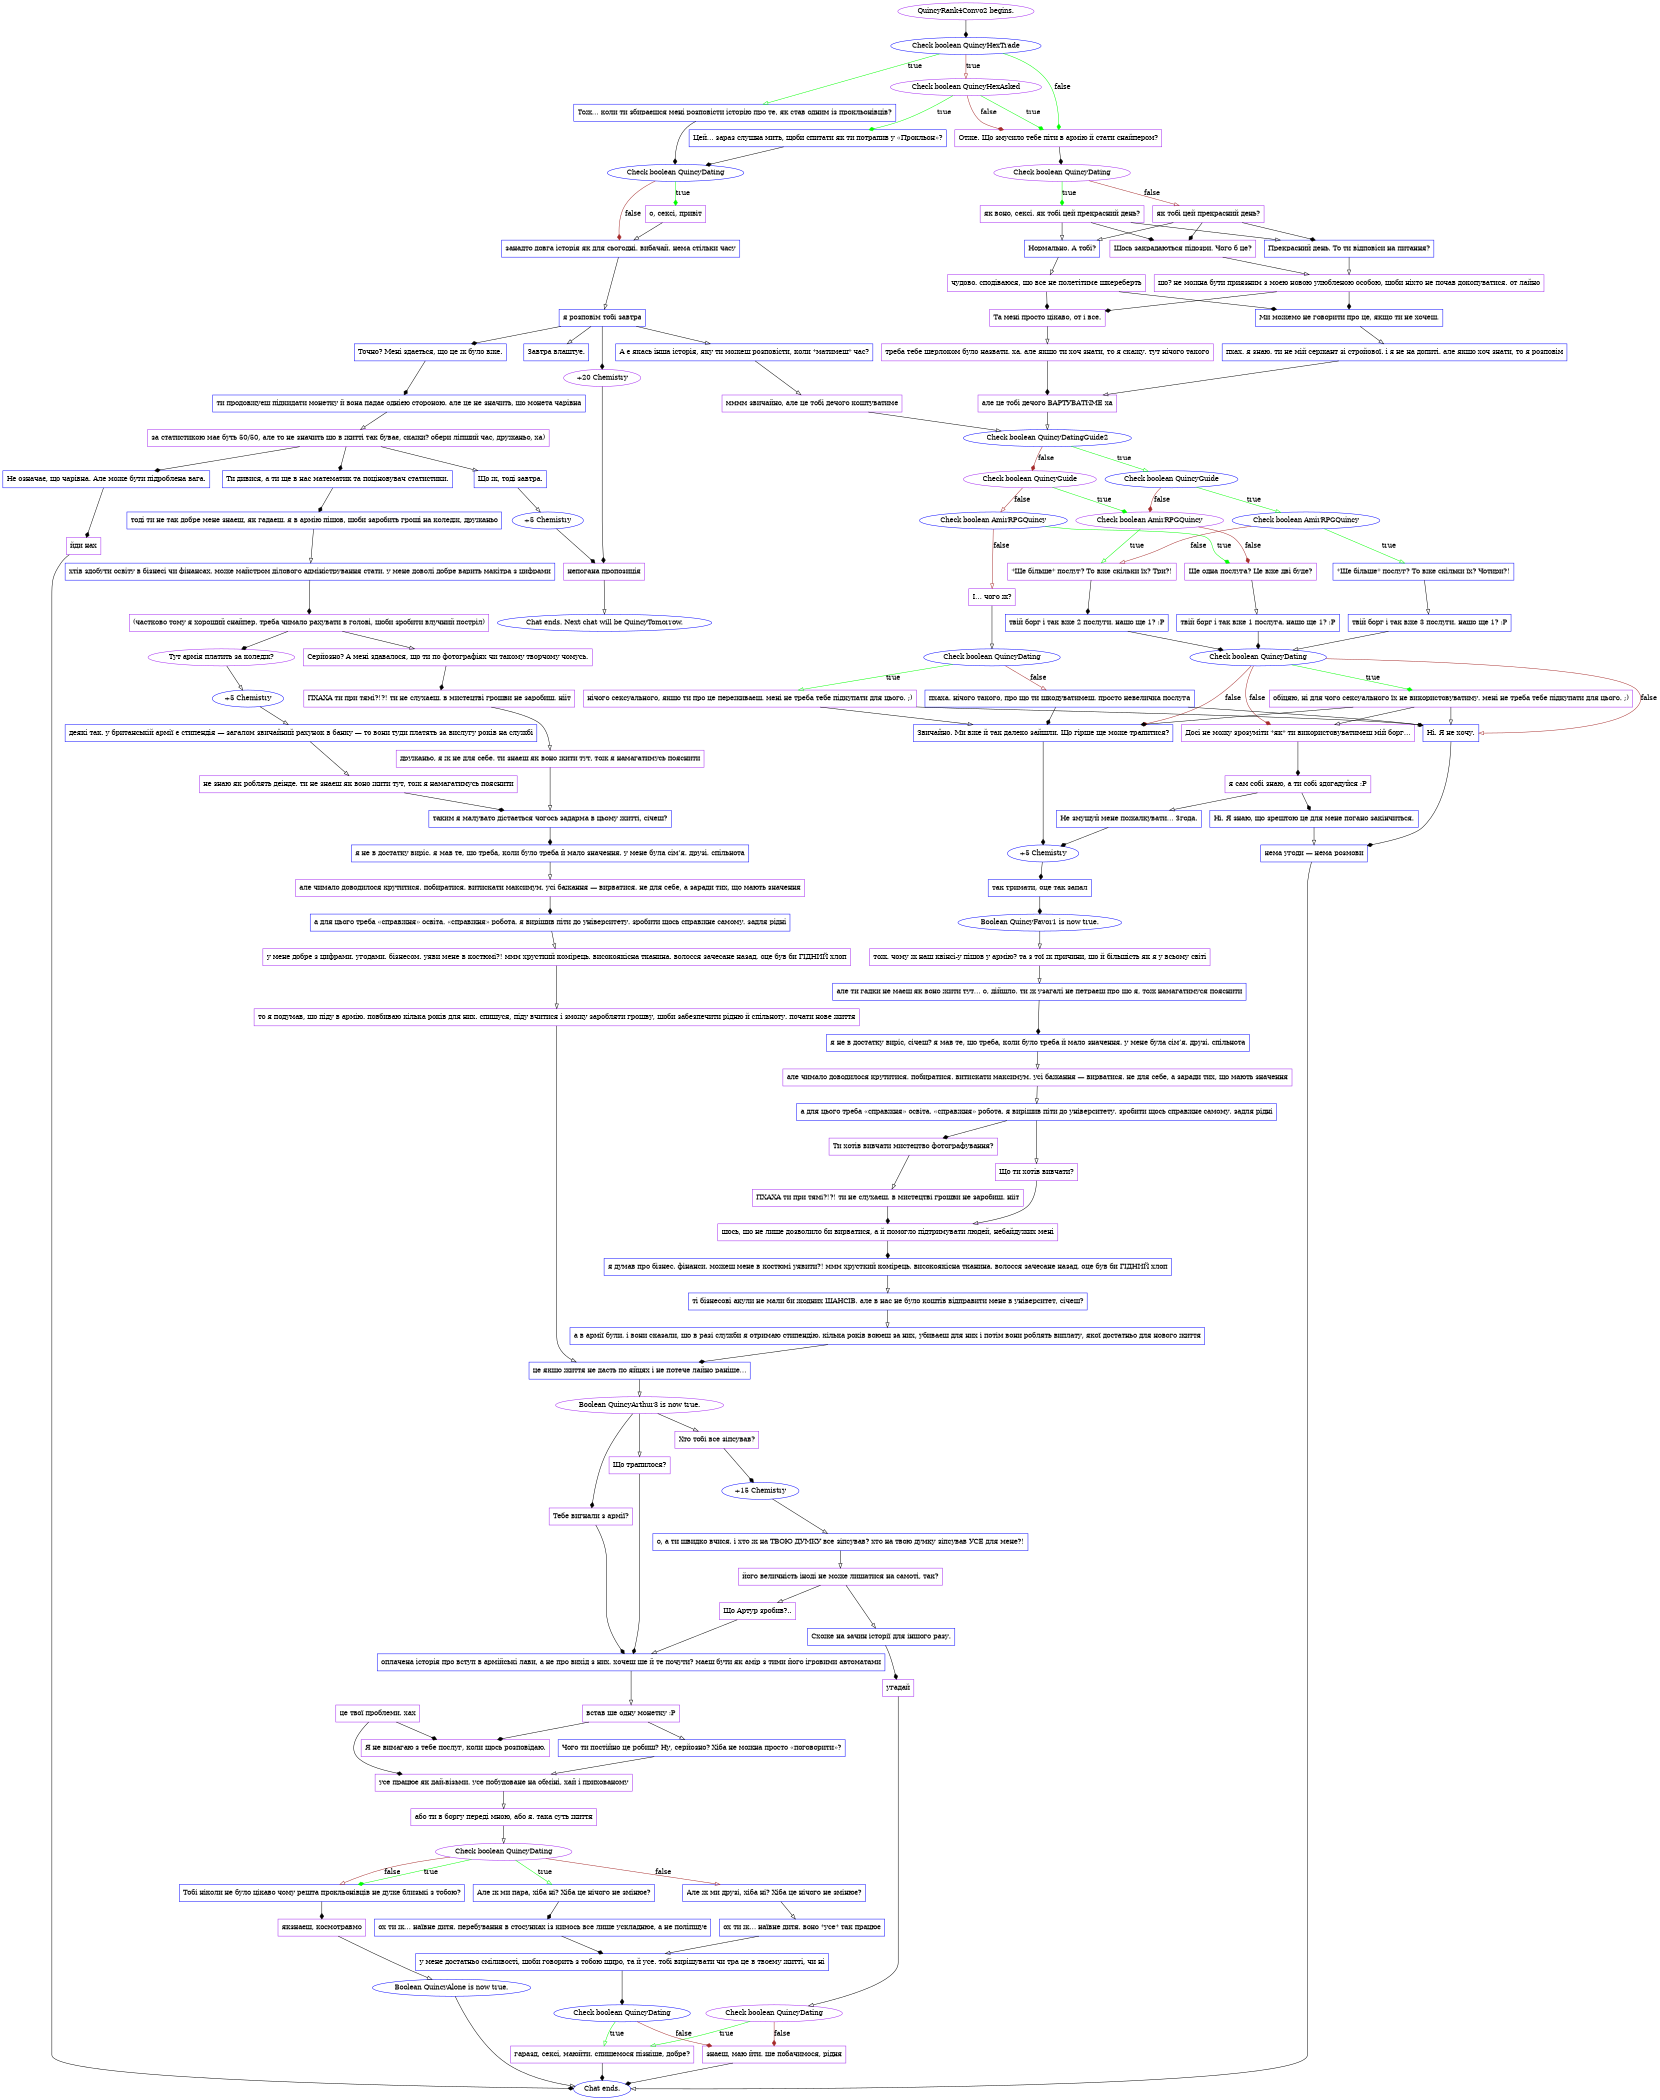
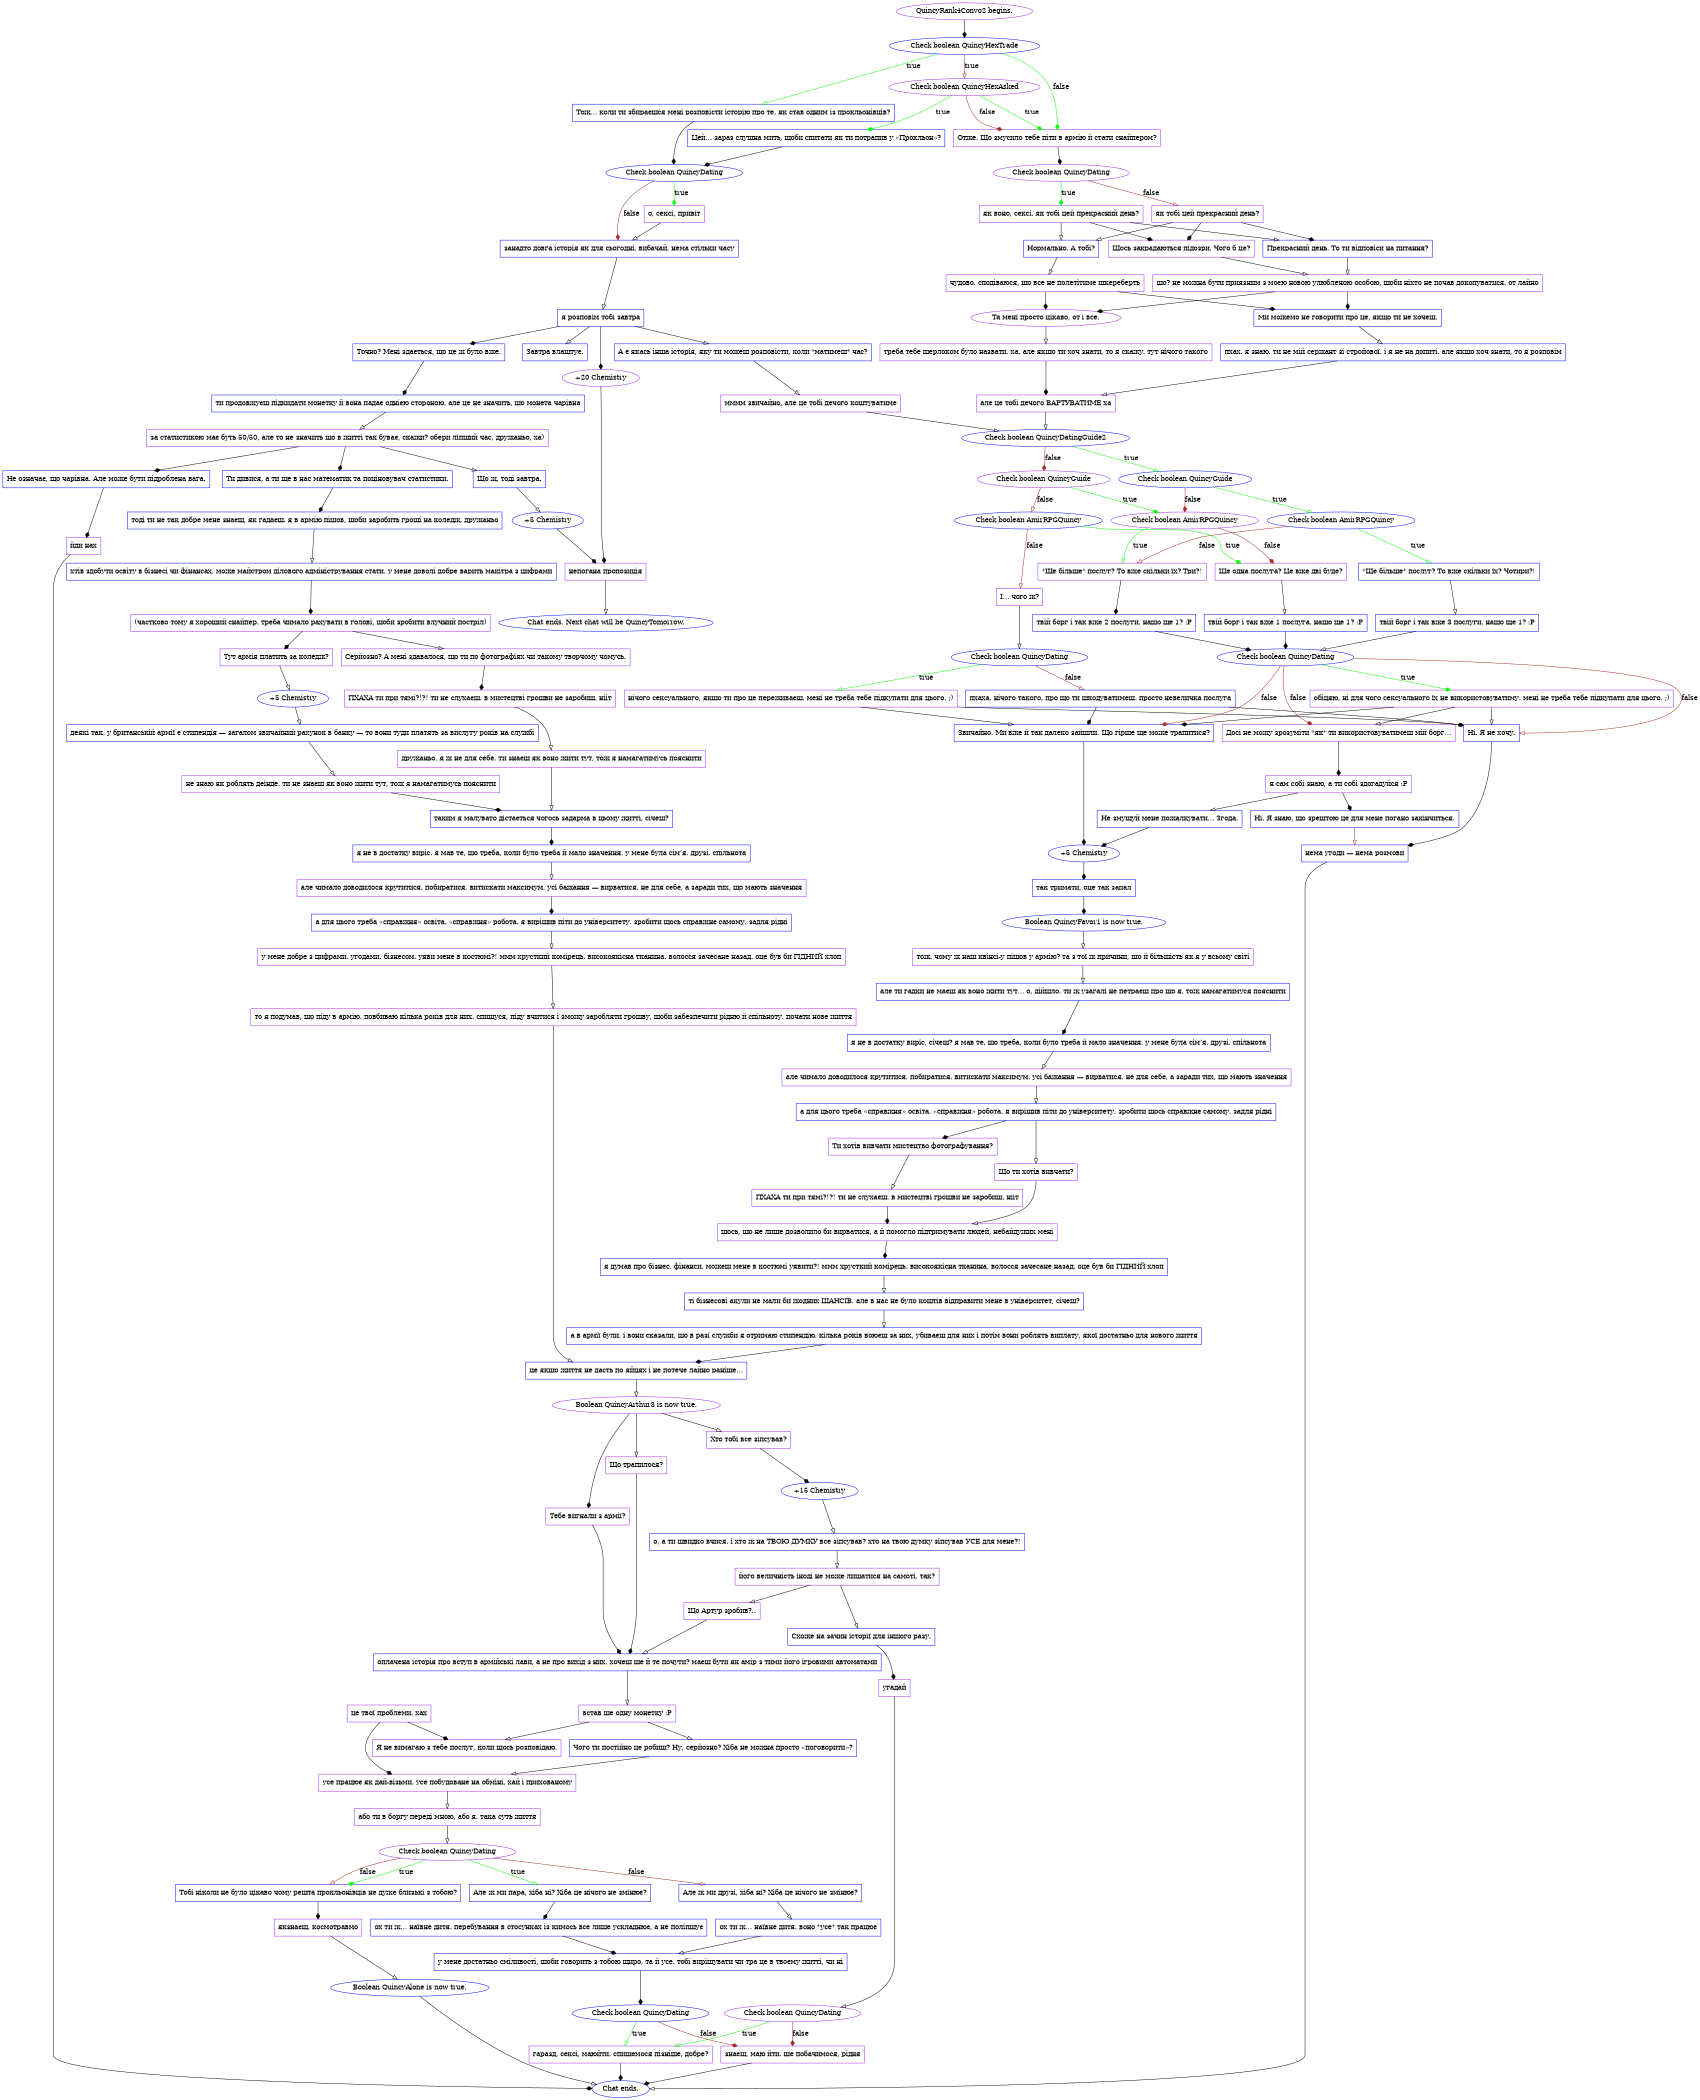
(1047, 318) -> (1046, 318)
(221, 657) -> (276, 657)
(1314, 834) -> (1355, 834)
(546, 1730) -> (549, 1730)
